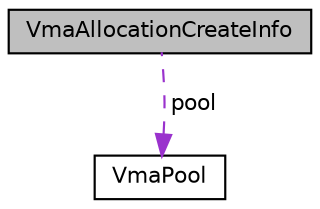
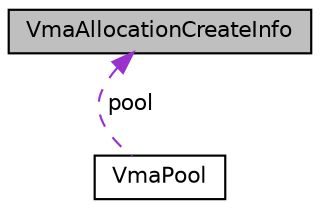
(164, 93) -> (100, 115)
